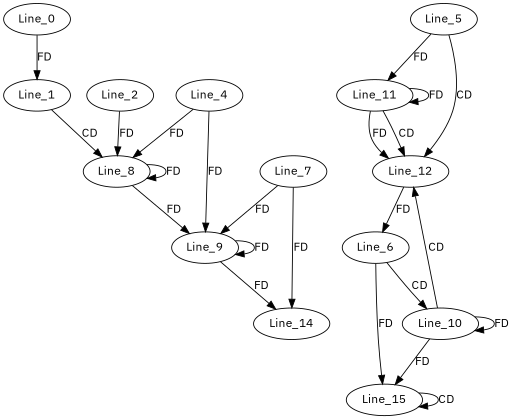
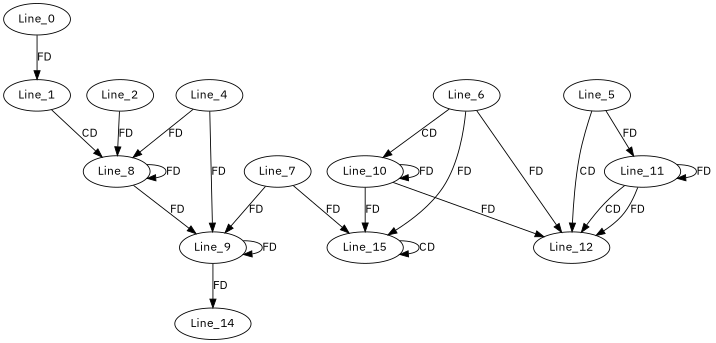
(395, 205) -> (517, 168)
(293, 243) -> (318, 207)
(436, 248) -> (489, 210)
